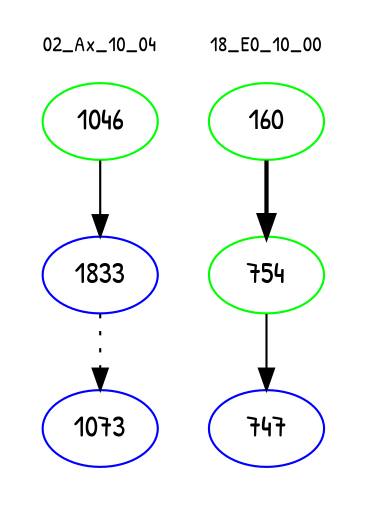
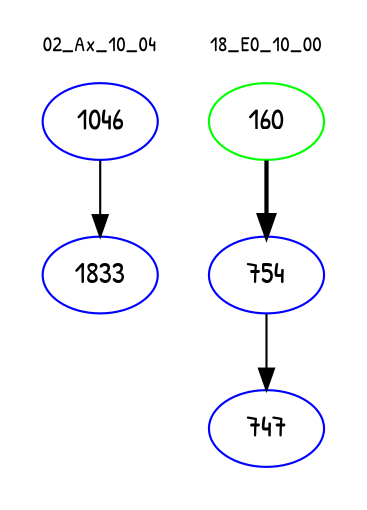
(100, 122) -> (100, 122)
(266, 275) -> (266, 275)
(100, 429) -> none
